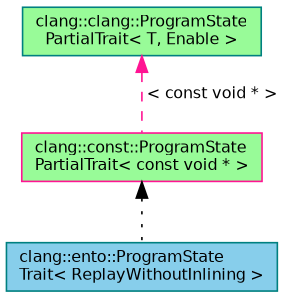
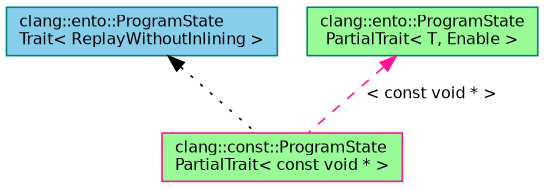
(142, 31) -> (422, 31)
(142, 220) -> (218, 100)
